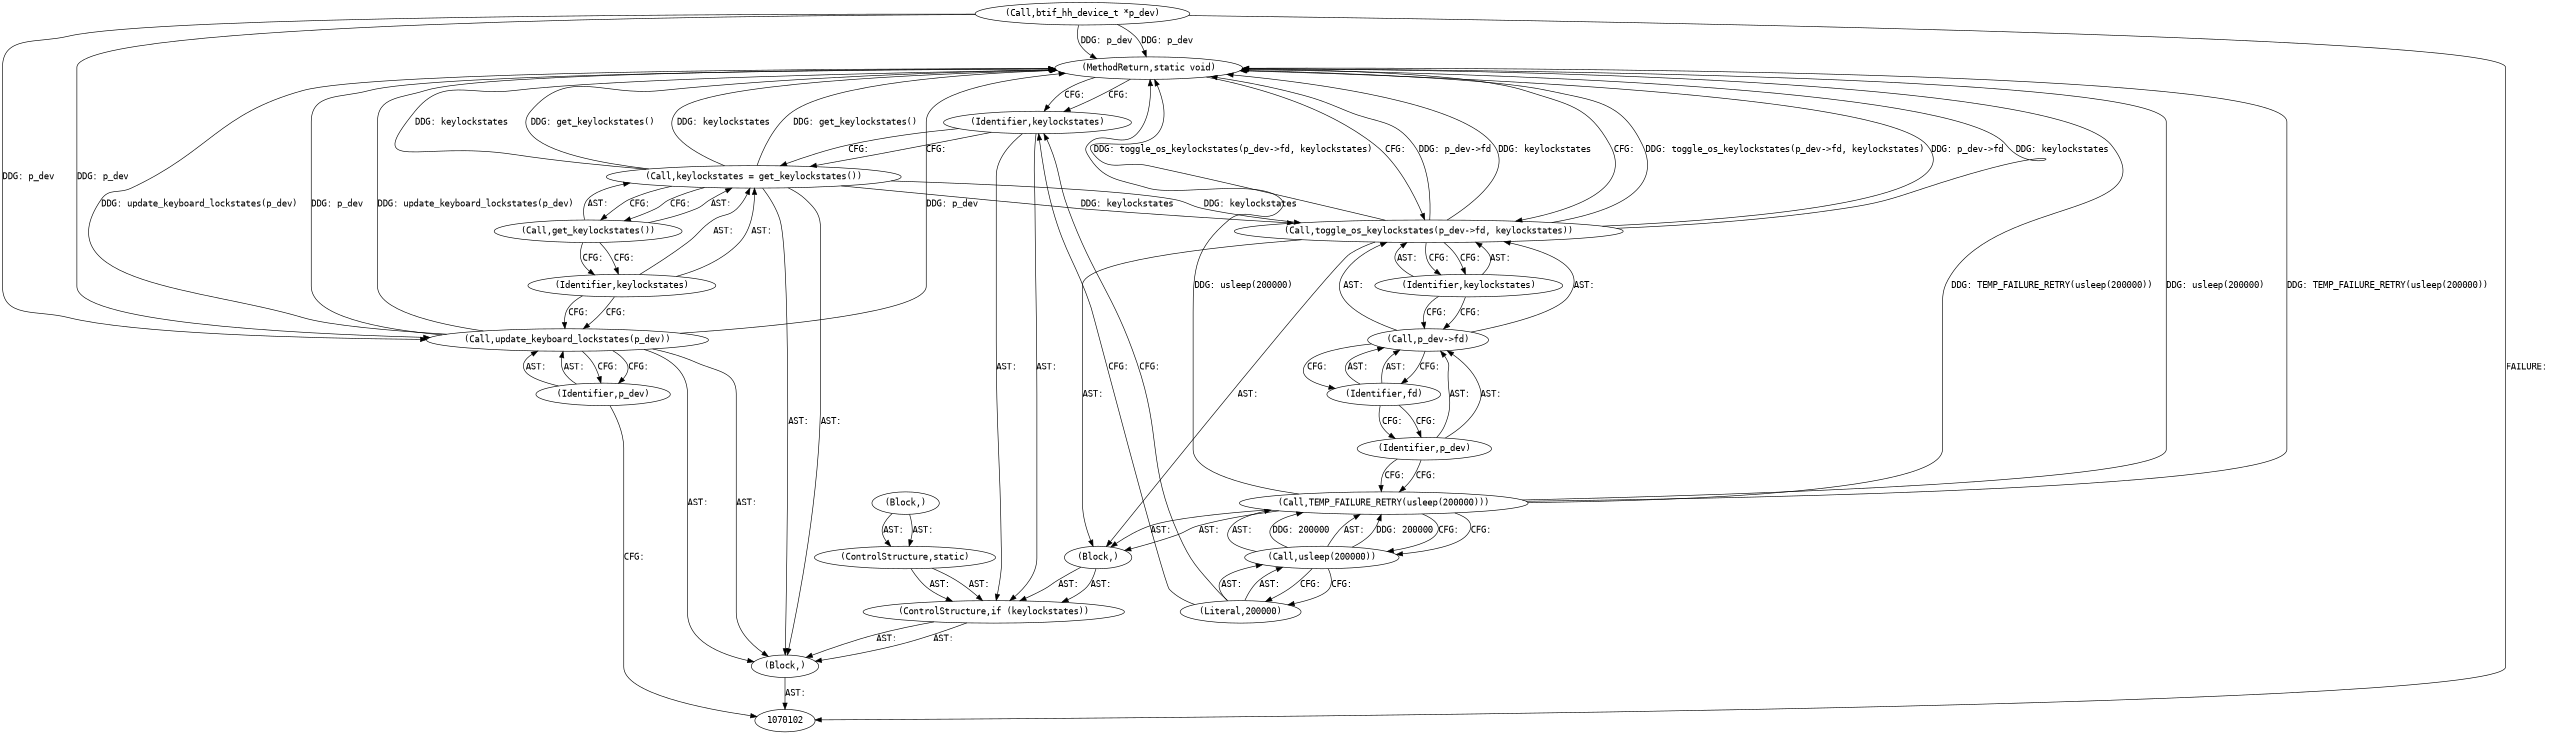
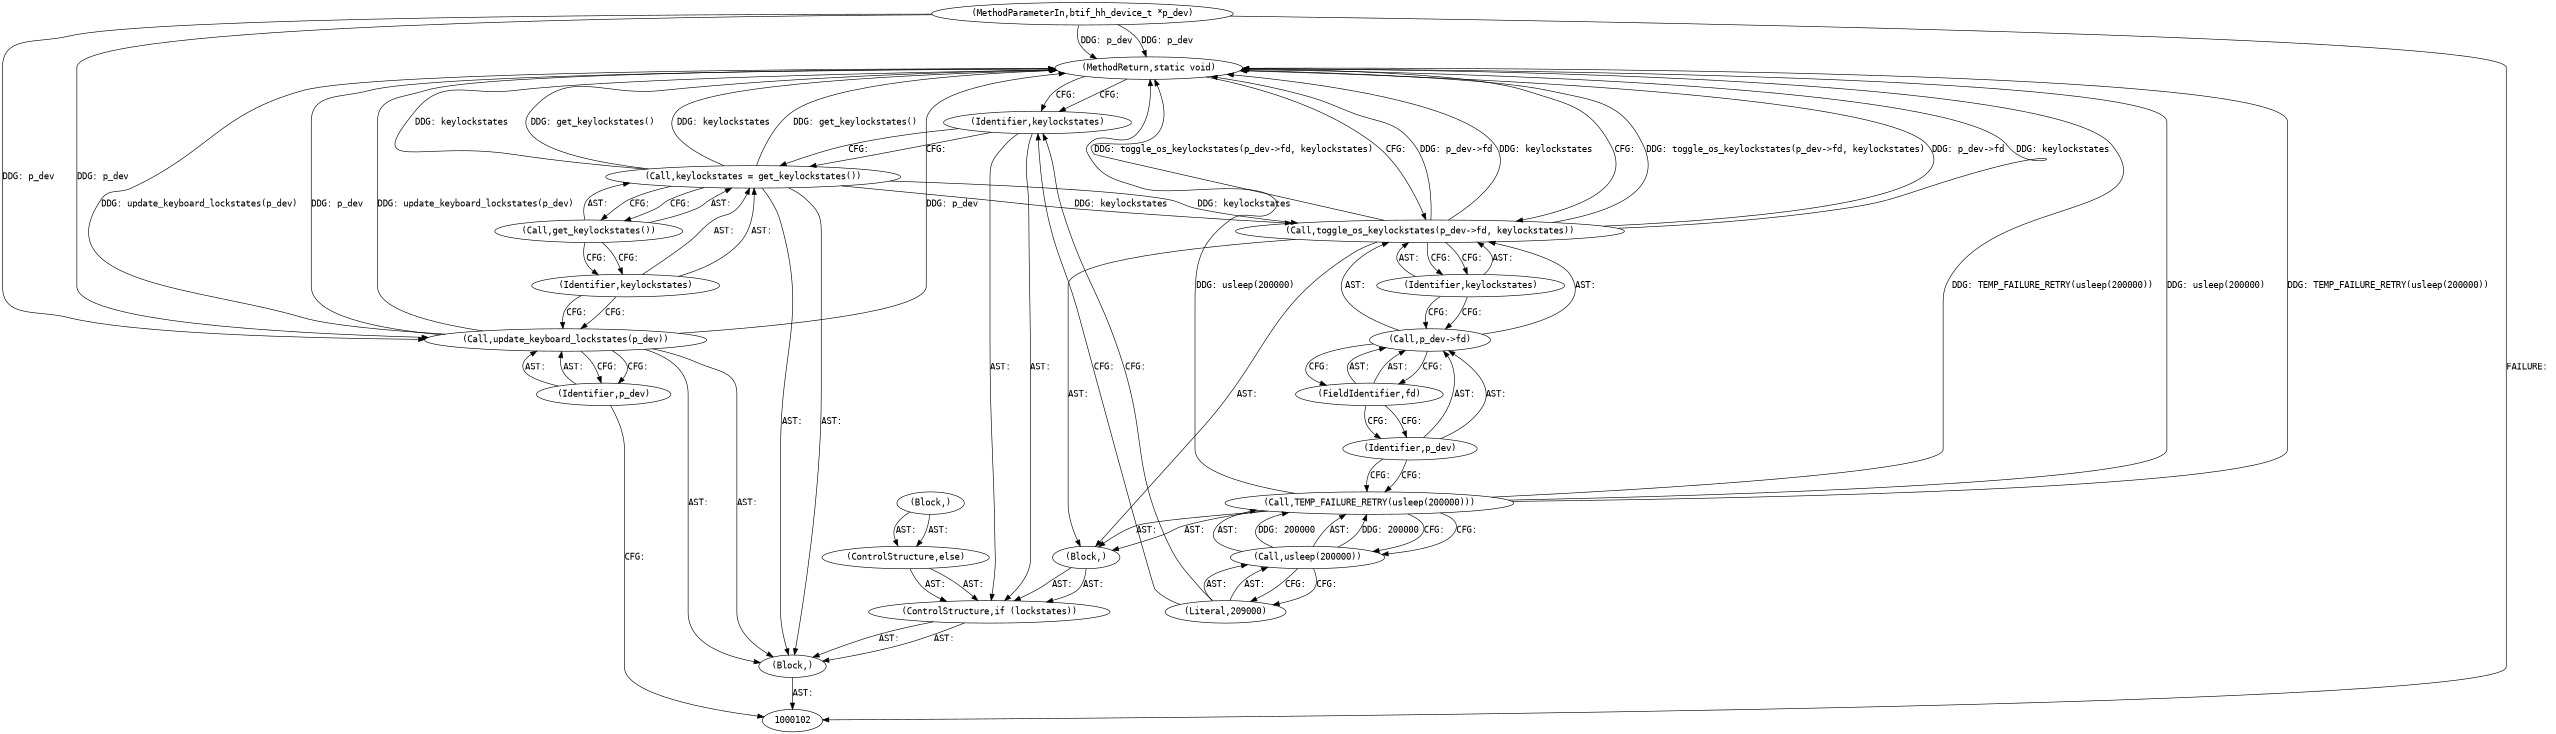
(1082, 14) -> (1082, 14)
(1384, 394) -> (1369, 394)
(905, 558) -> (906, 558)
(994, 612) -> (989, 612)
(1241, 612) -> (1226, 612)
(785, 721) -> (792, 721)
